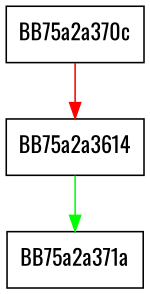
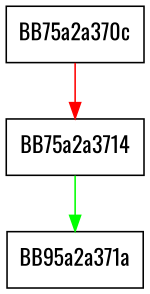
(75, 147) -> (75, 147)
(75, 260) -> (75, 260)
